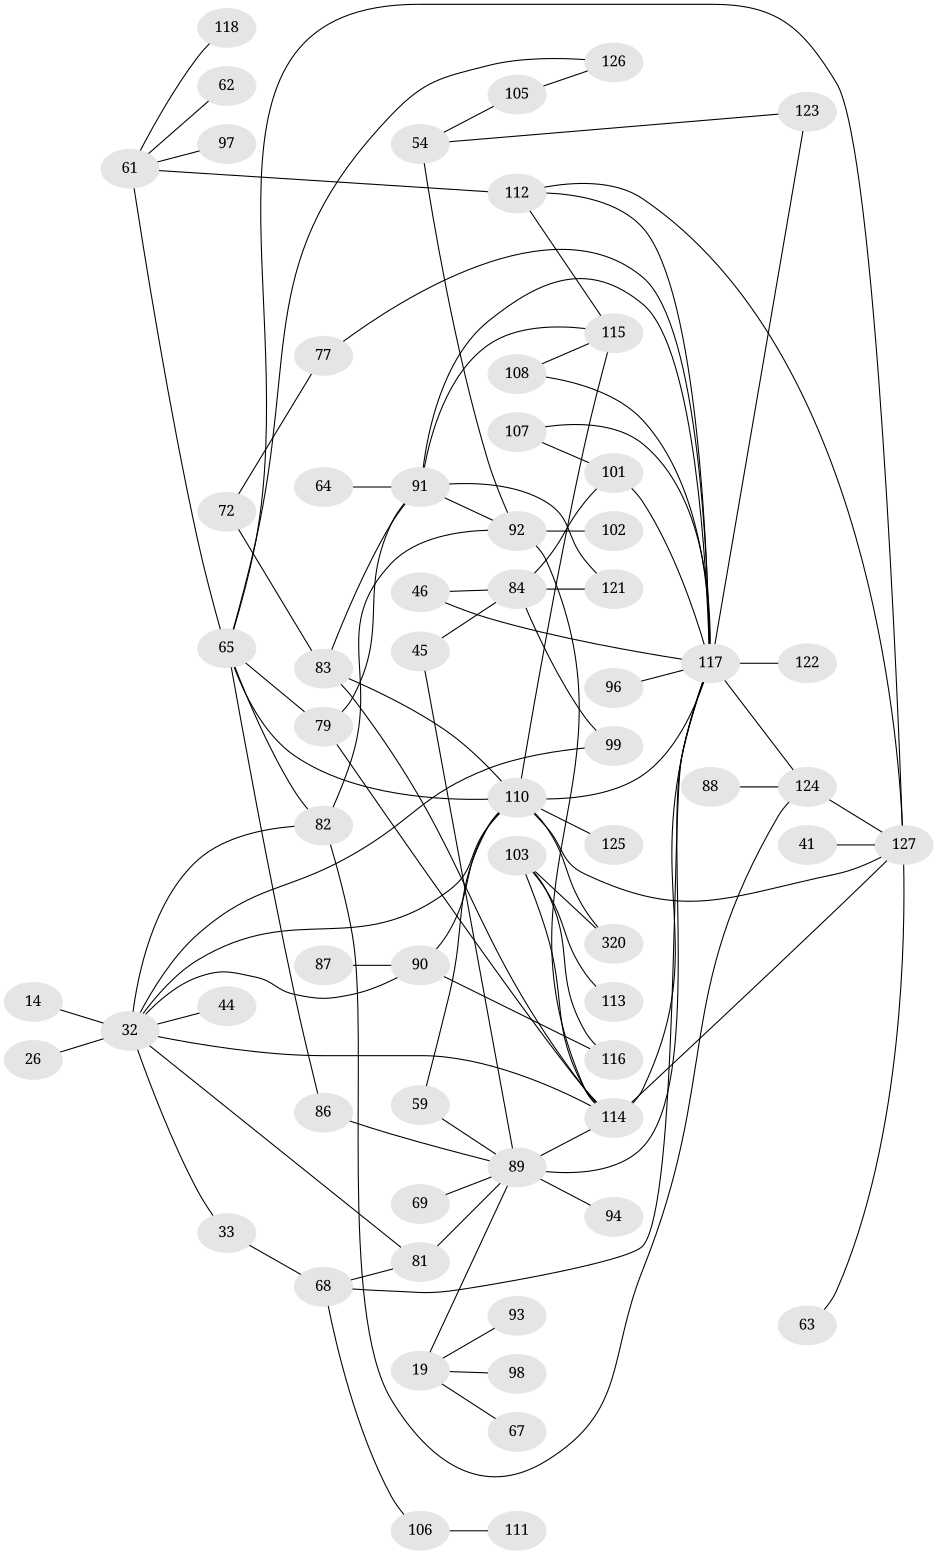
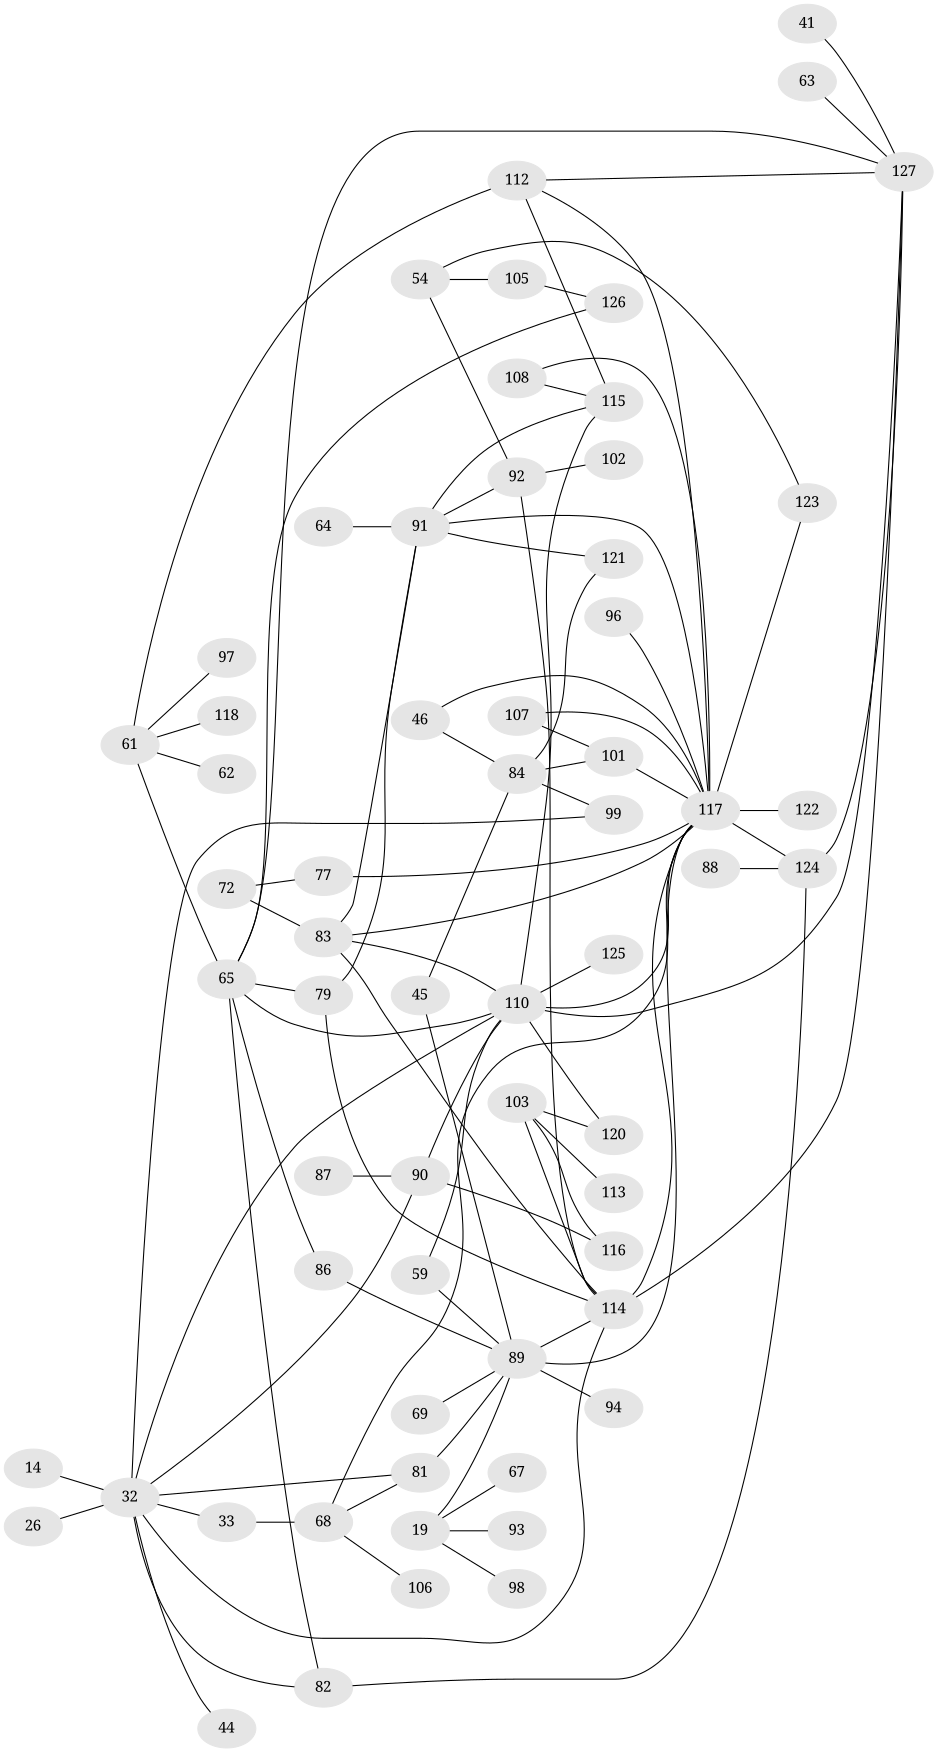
(359, 631) -> none
none -> (522, 905)
(614, 944) -> (614, 1135)
(517, 1531) -> none
